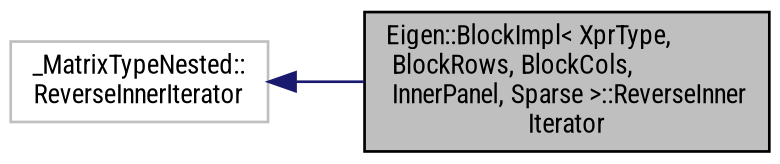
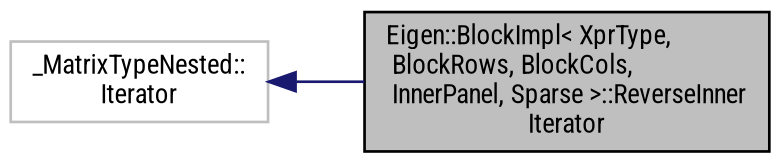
(139, 82) -> (139, 82)
